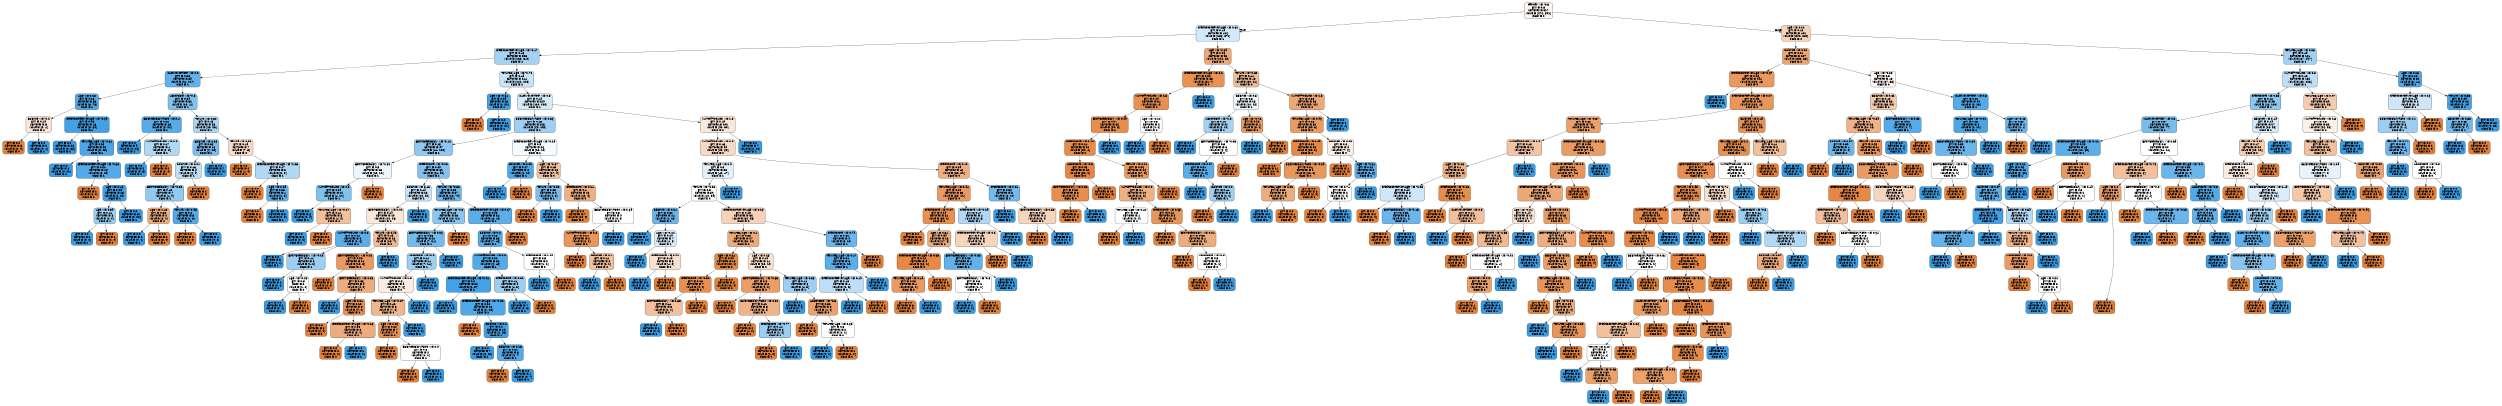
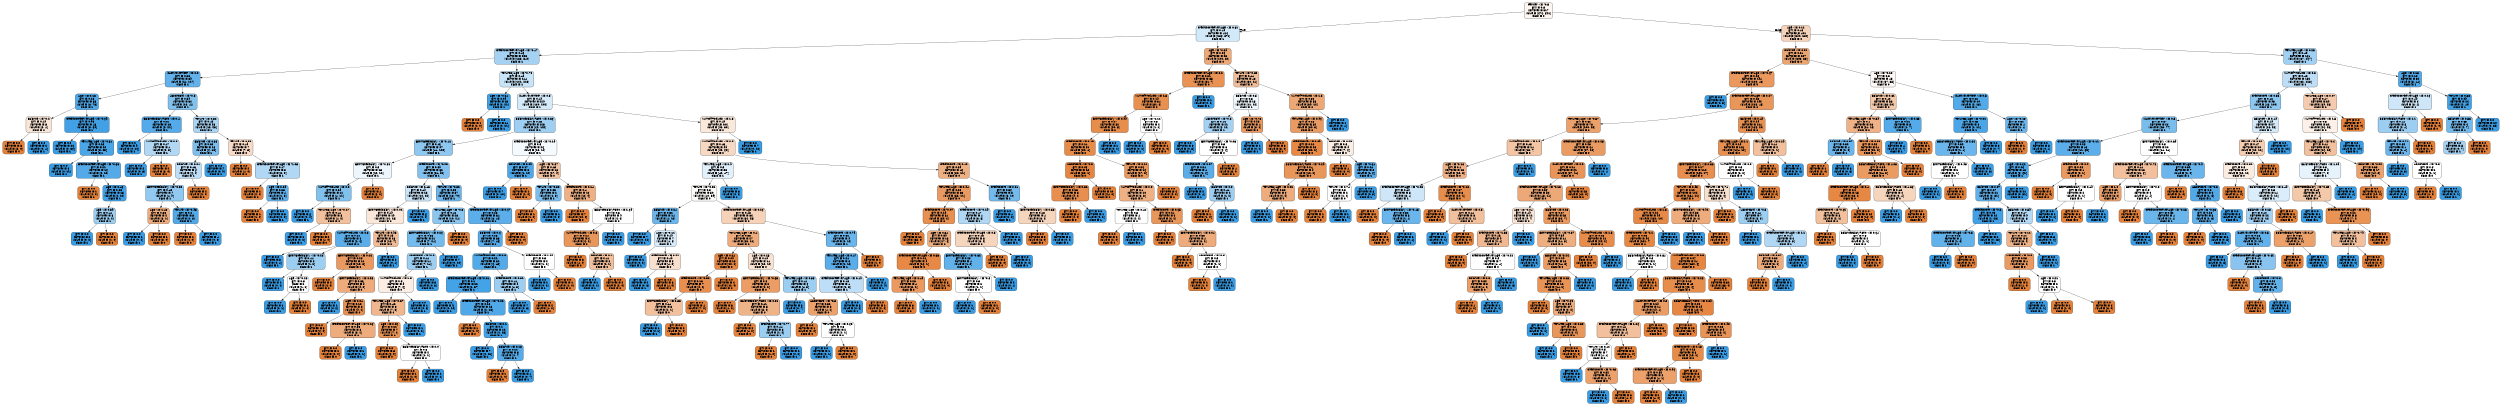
(2454, 147) -> (2454, 147)
(1269, 170) -> none
(131, 216) -> none
(2113, 250) -> (2076, 295)
(1586, 262) -> (1586, 262)
(1685, 330) -> (1685, 330)
